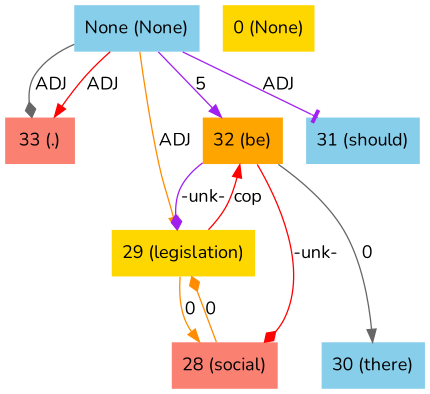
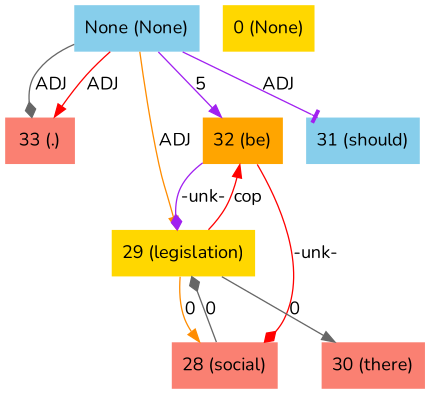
(346, 235) -> (273, 306)
(207, 317) -> (207, 317)
(373, 366) -> (373, 366)
